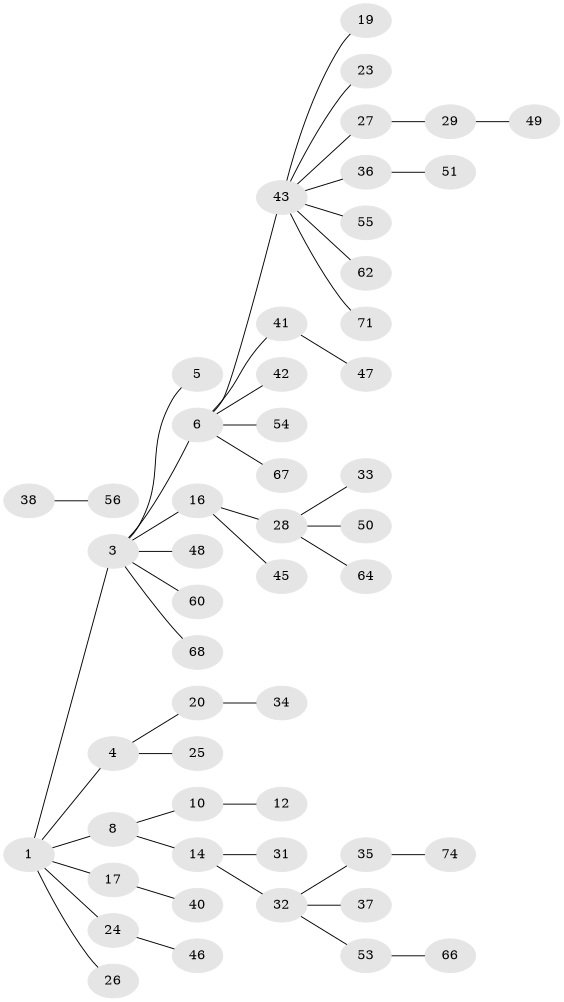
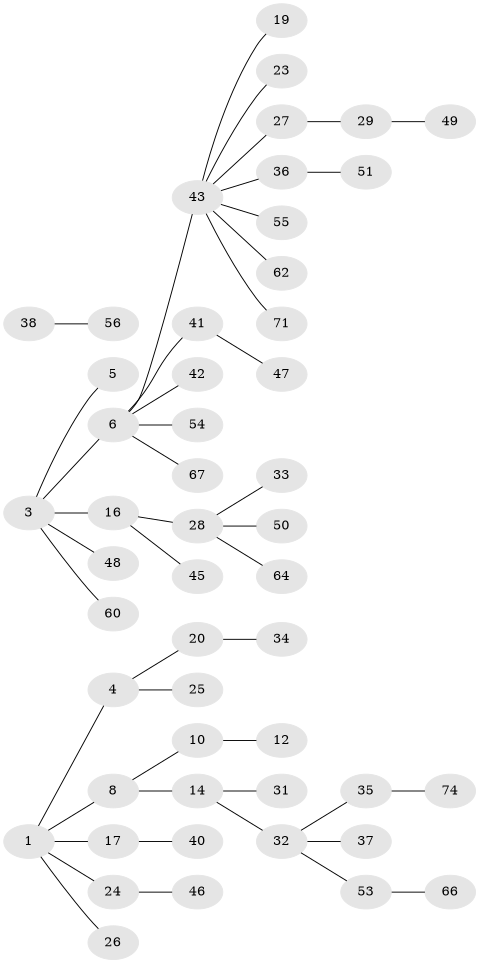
(198, 652) -> none
(71, 703) -> none
